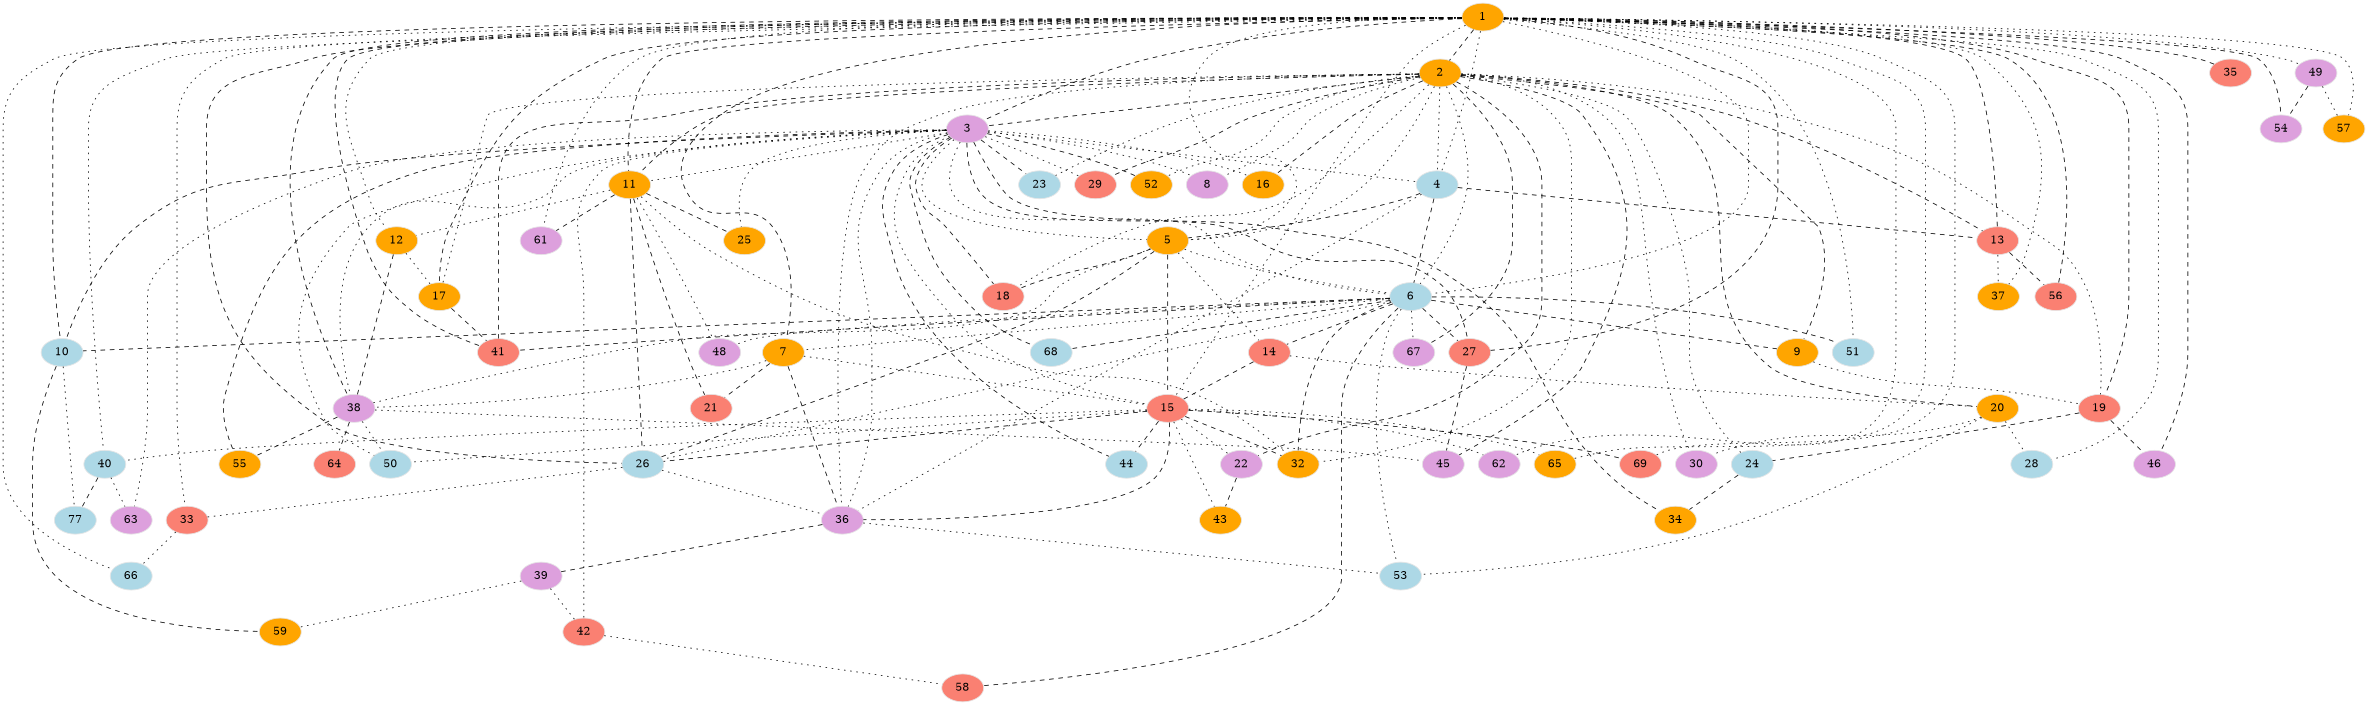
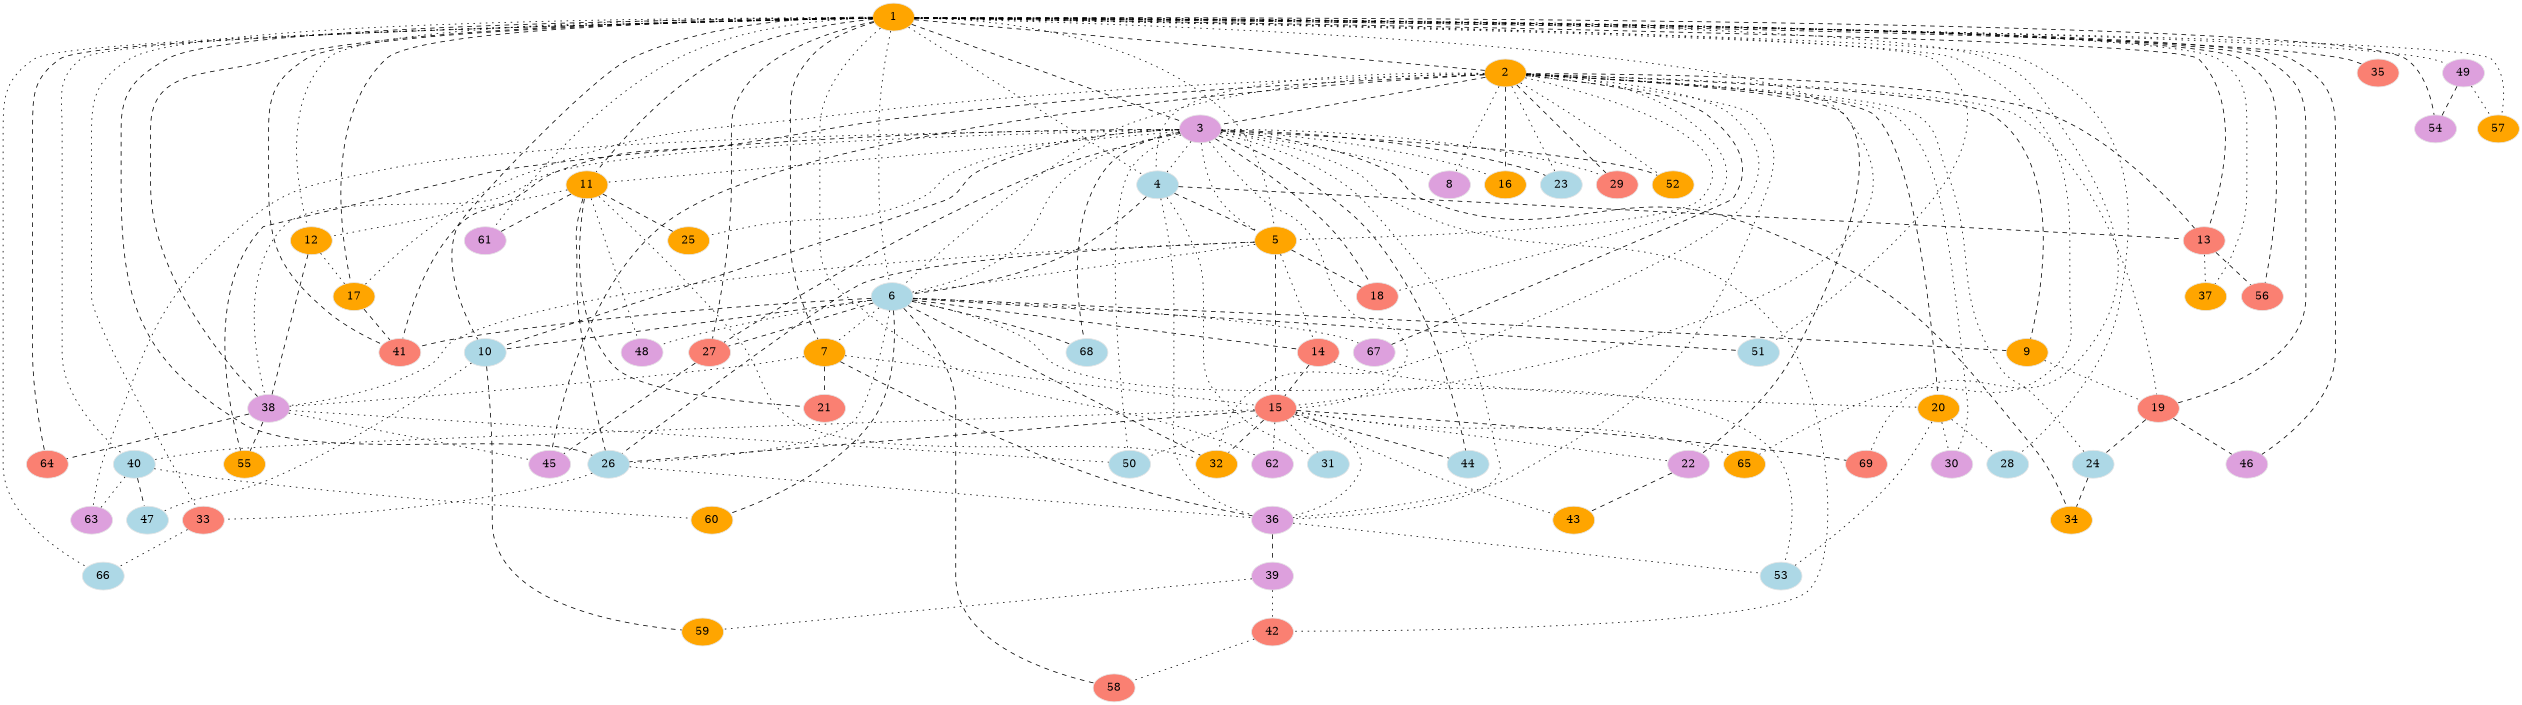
none -> (55, 63)
(1019, 88) -> none
none -> (1328, 464)
(1042, 511) -> (1361, 466)
(75, 520) -> (148, 520)
none -> (712, 520)
